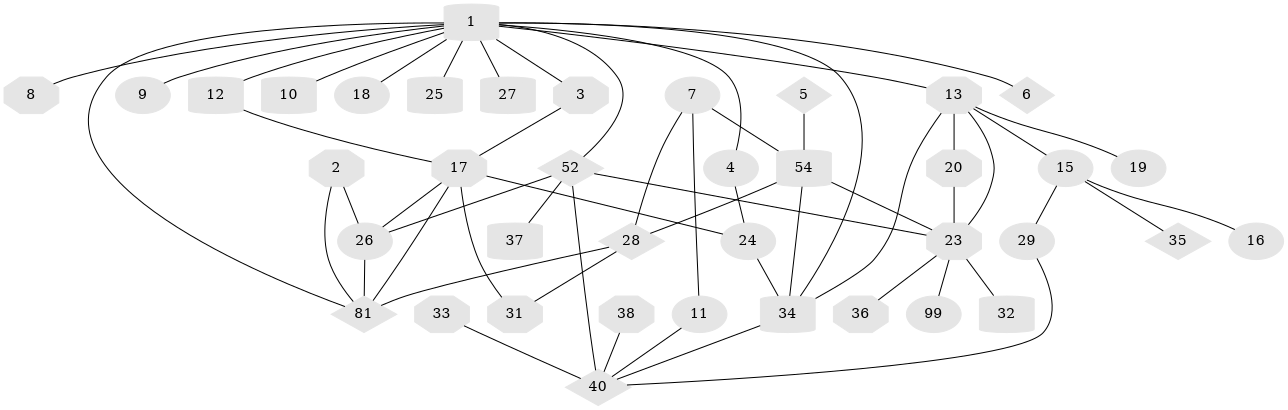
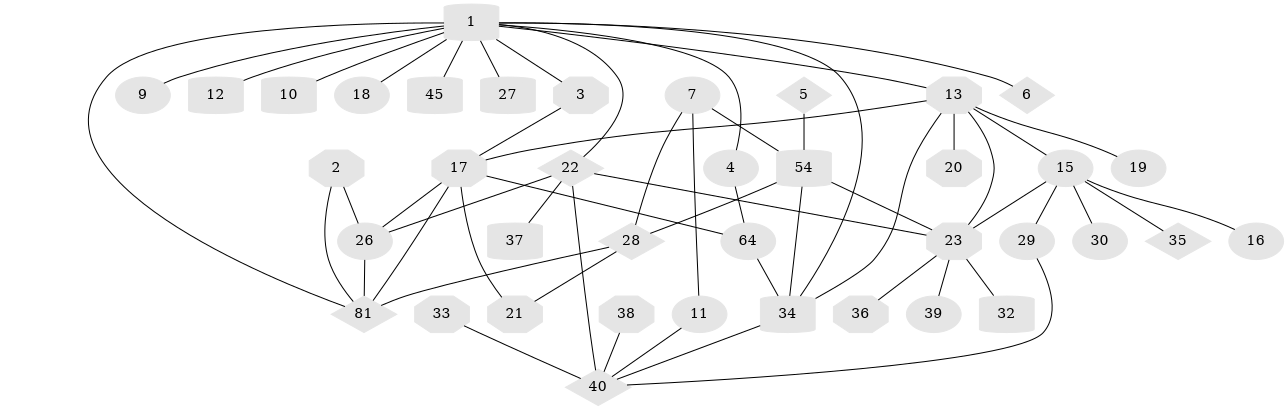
(31, 95) -> none
(435, 95) -> (435, 95)
(337, 139) -> (706, 128)
(571, 168) -> (571, 168)
(954, 205) -> (1010, 205)
(748, 241) -> (748, 241)
none -> (1100, 241)
(515, 314) -> (515, 314)
(934, 314) -> (934, 314)
